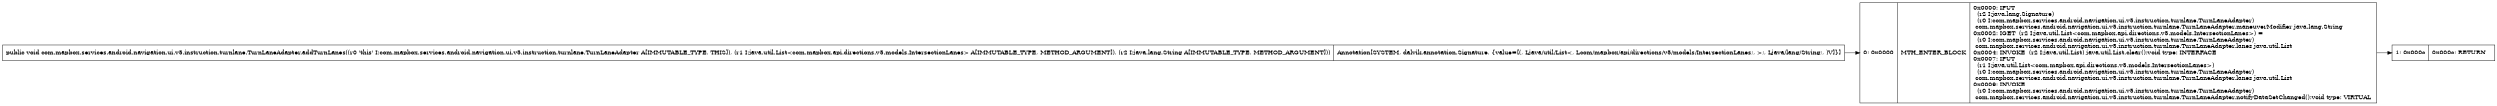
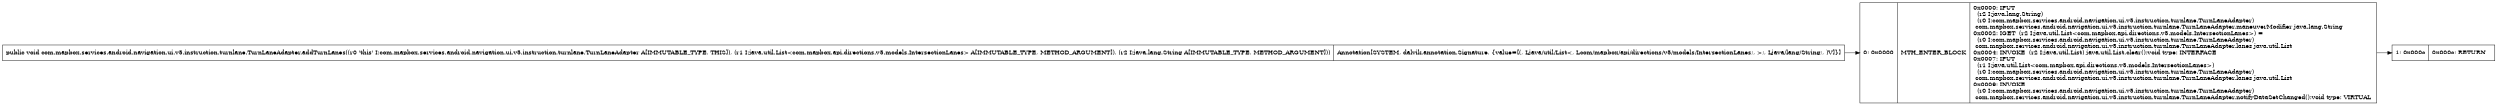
(2014, 14) -> (2008, 14)
